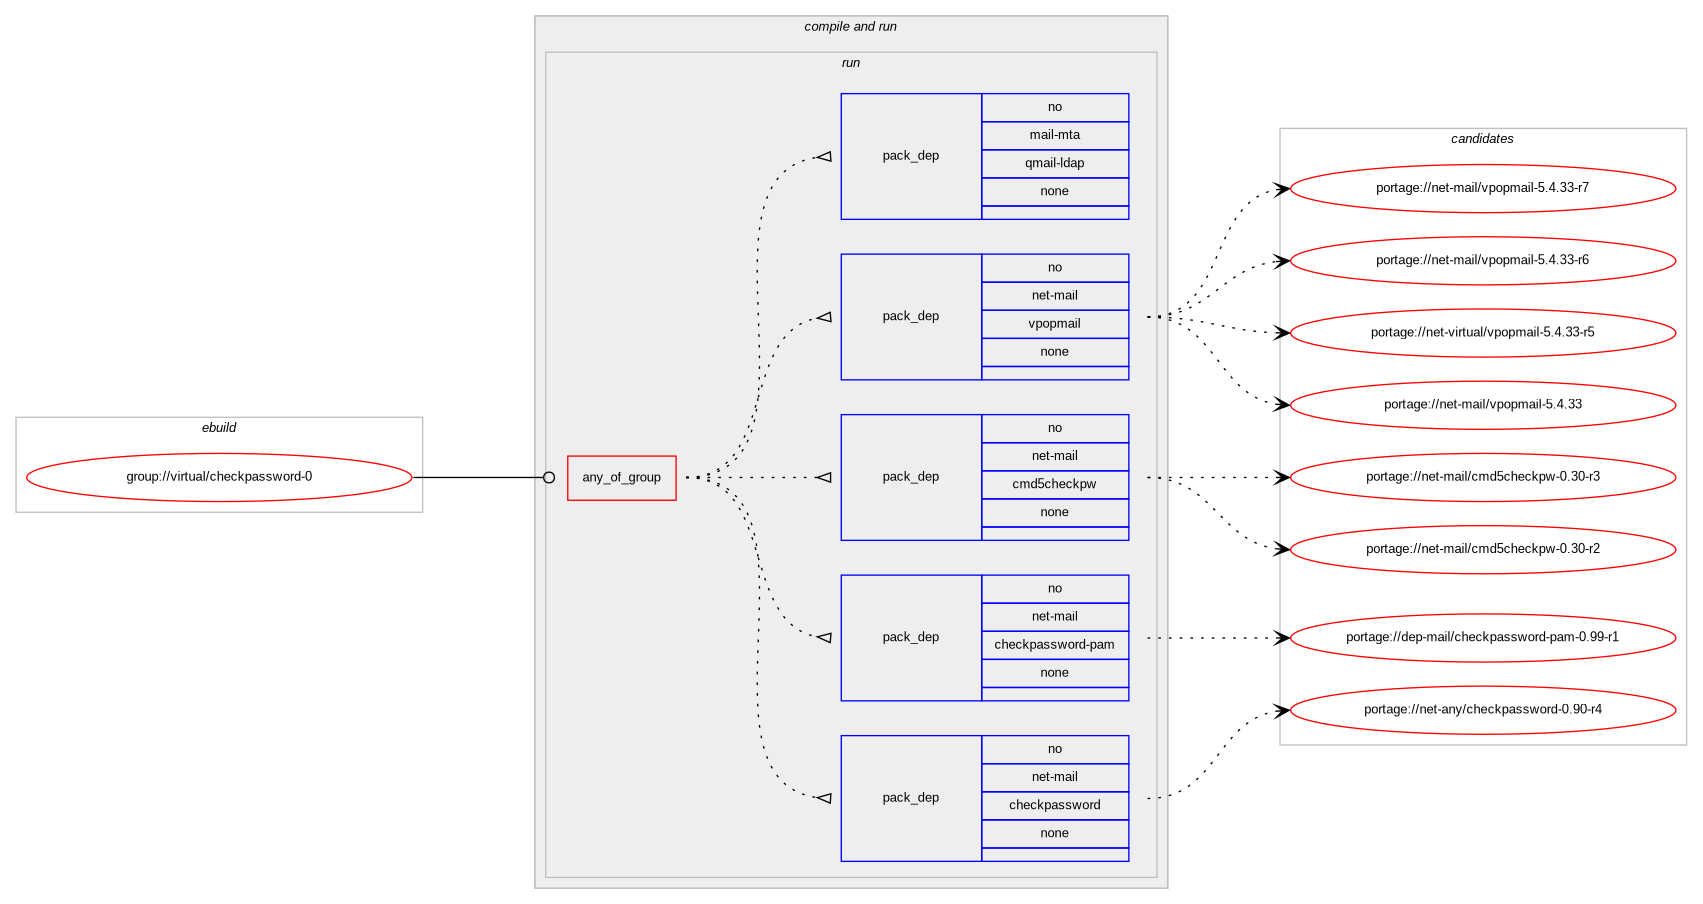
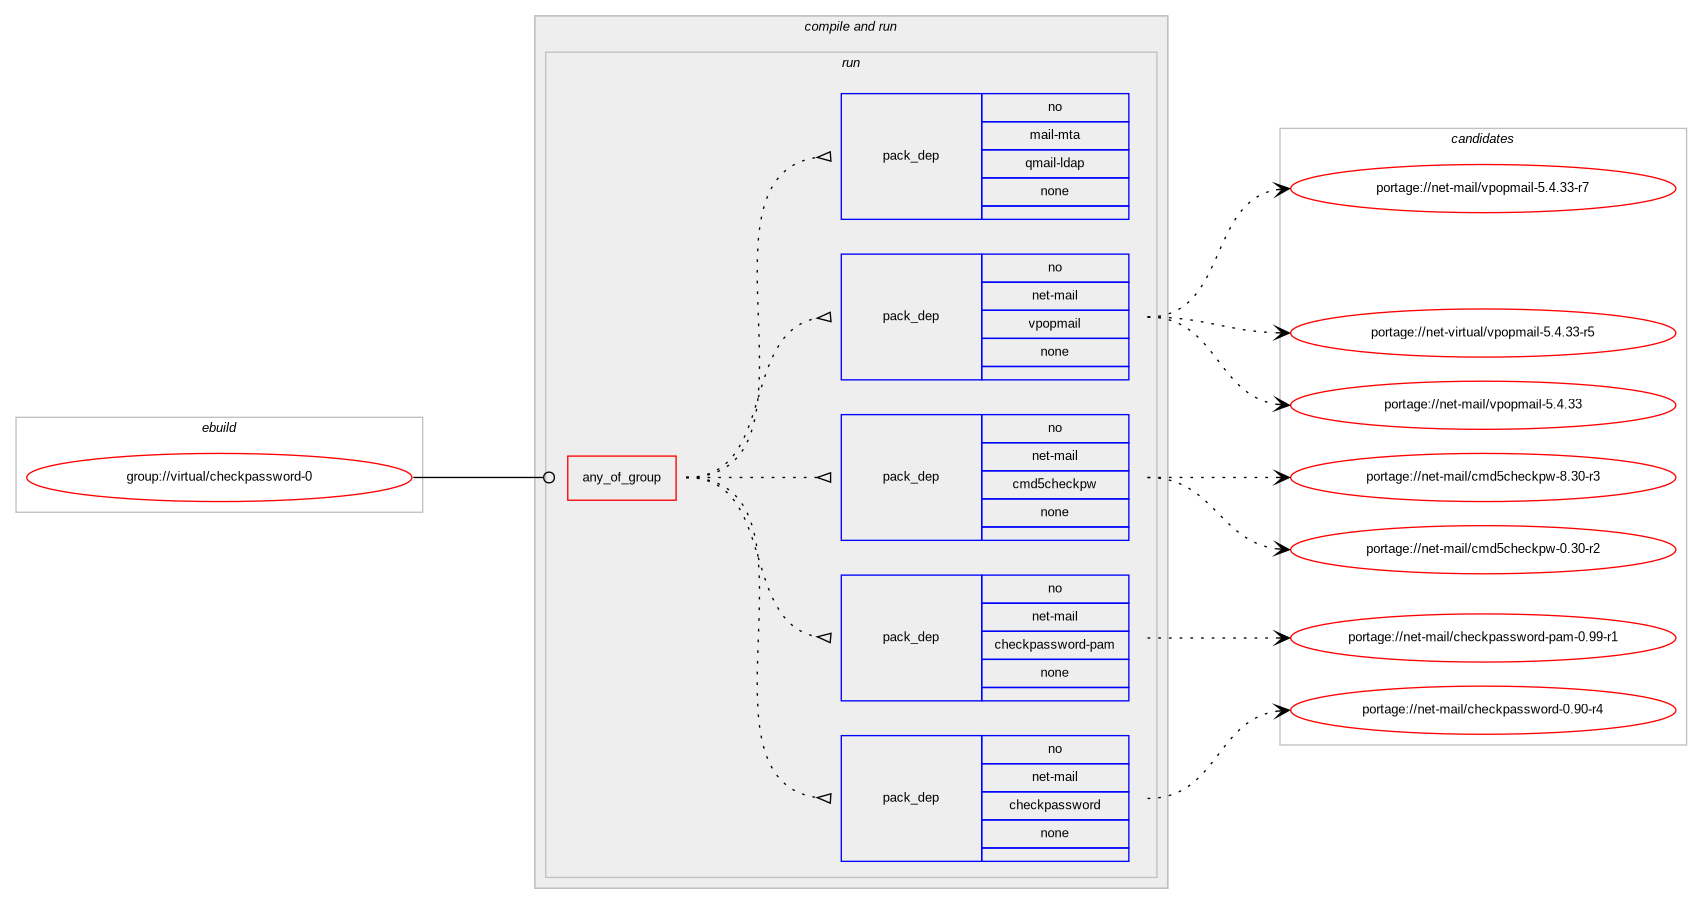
(1483, 261) -> none
(1483, 477) -> (1483, 477)
(1483, 638) -> (1483, 638)
(1483, 710) -> (1483, 710)
